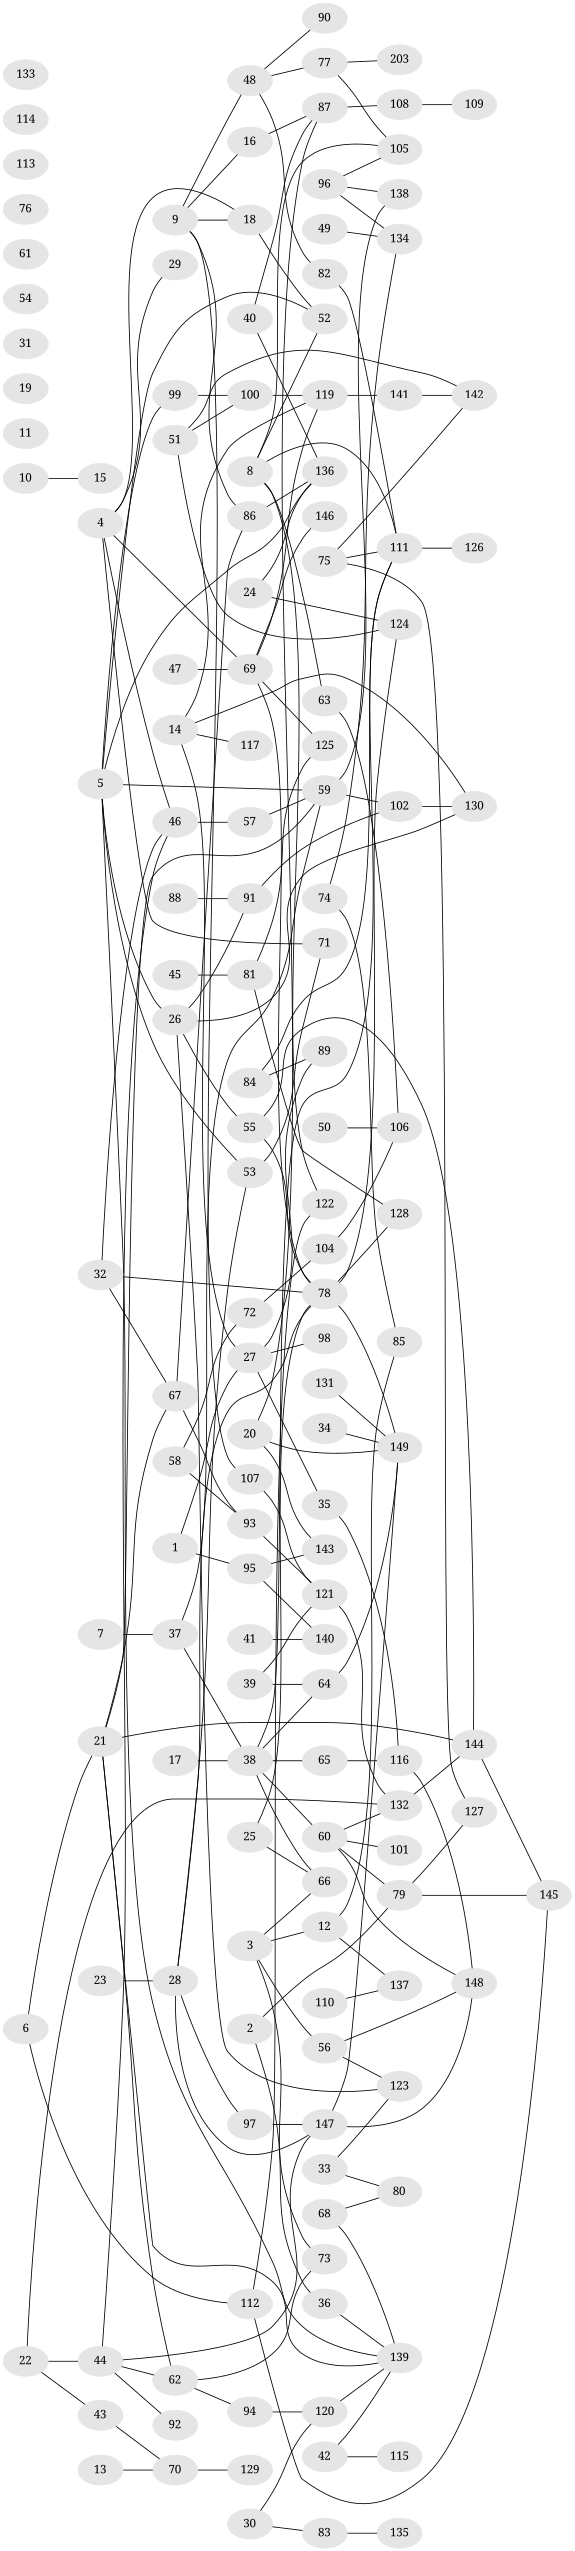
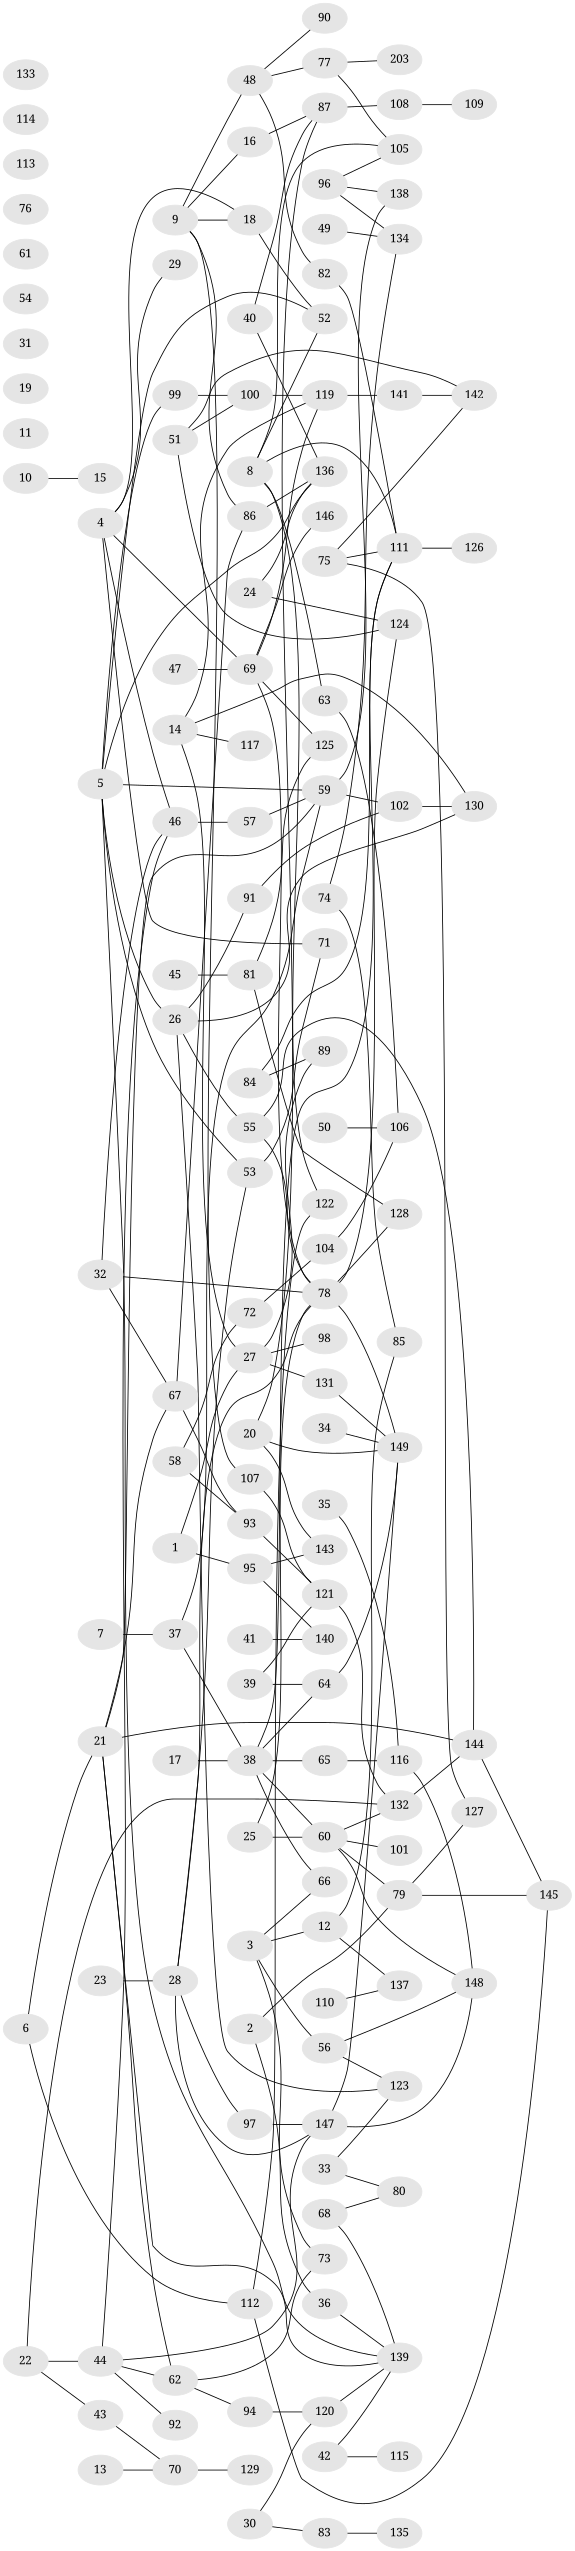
(175, 899) -> none
(289, 1434) -> (293, 1373)
(287, 1860) -> (282, 1837)
